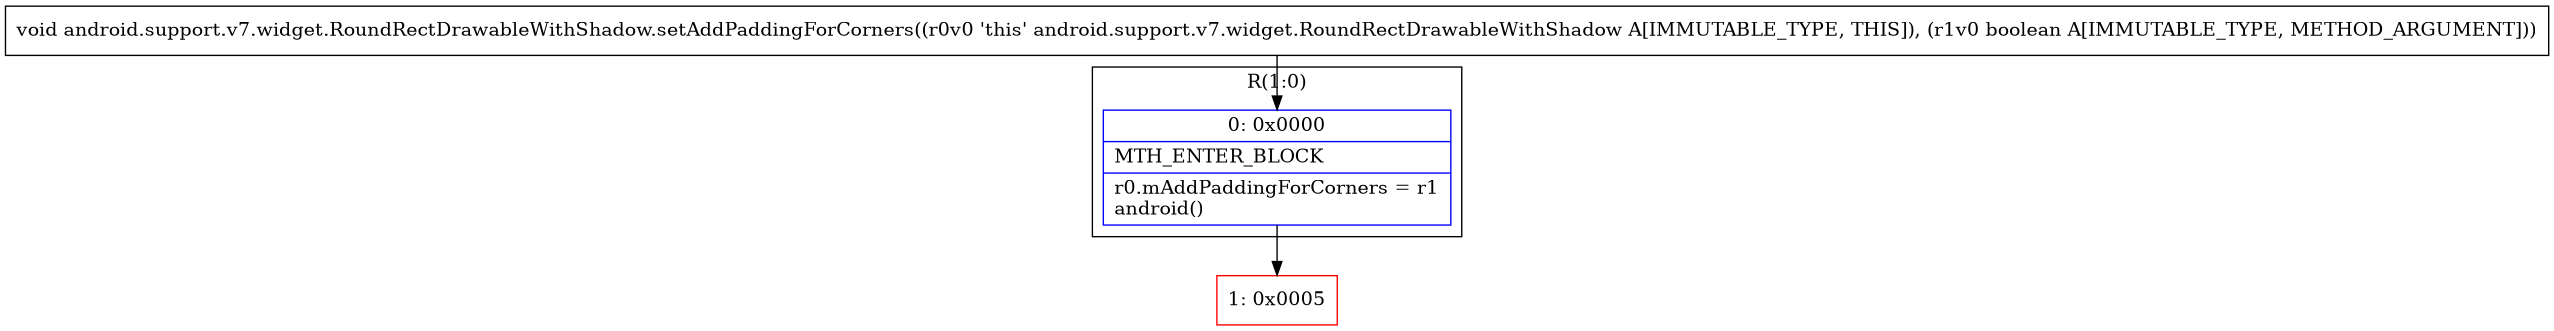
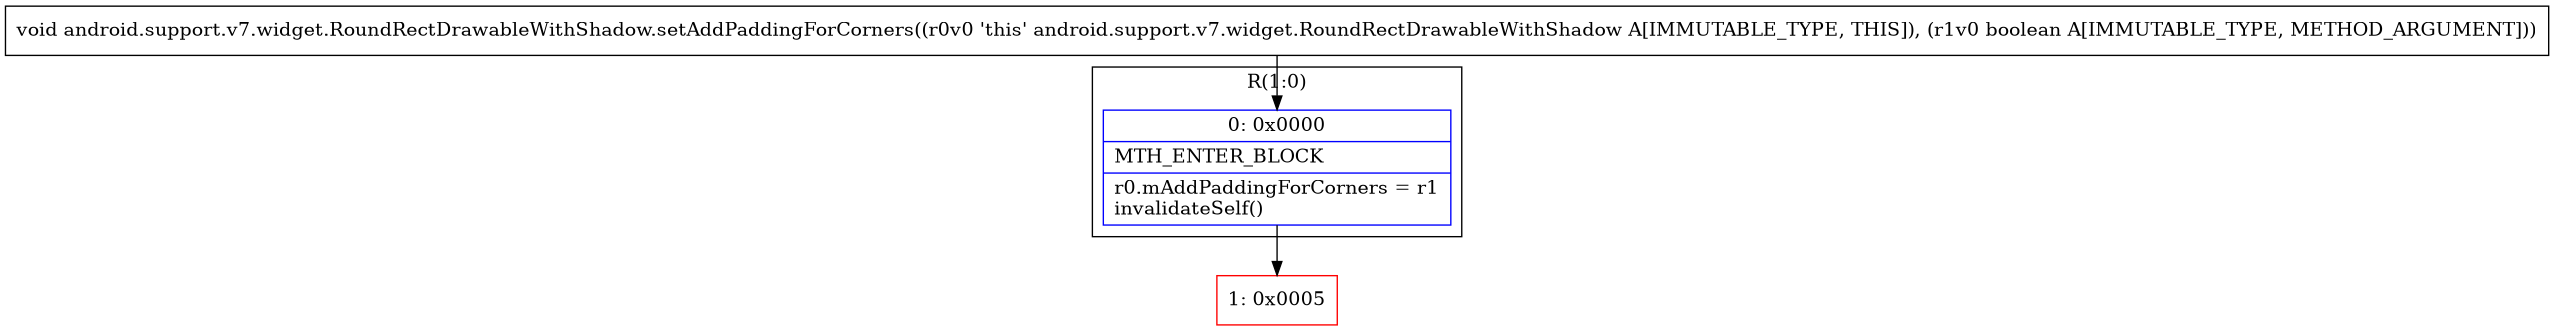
(1159, 209) -> (1189, 209)
